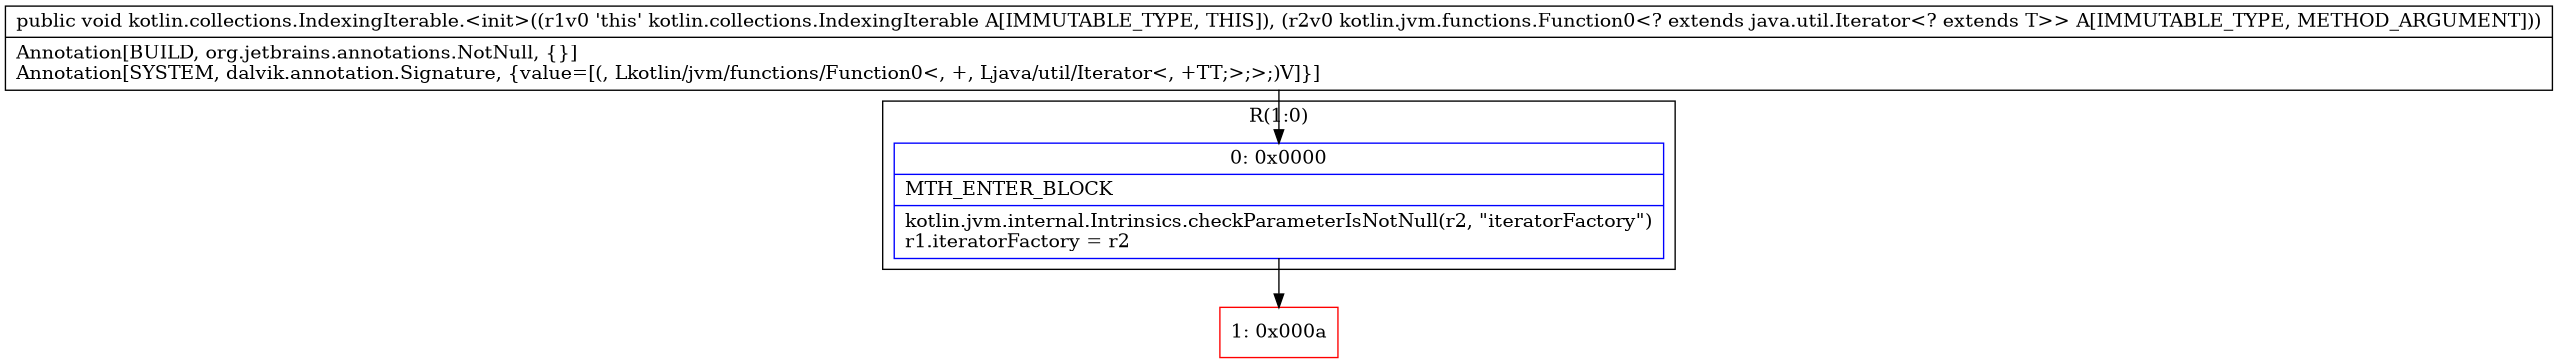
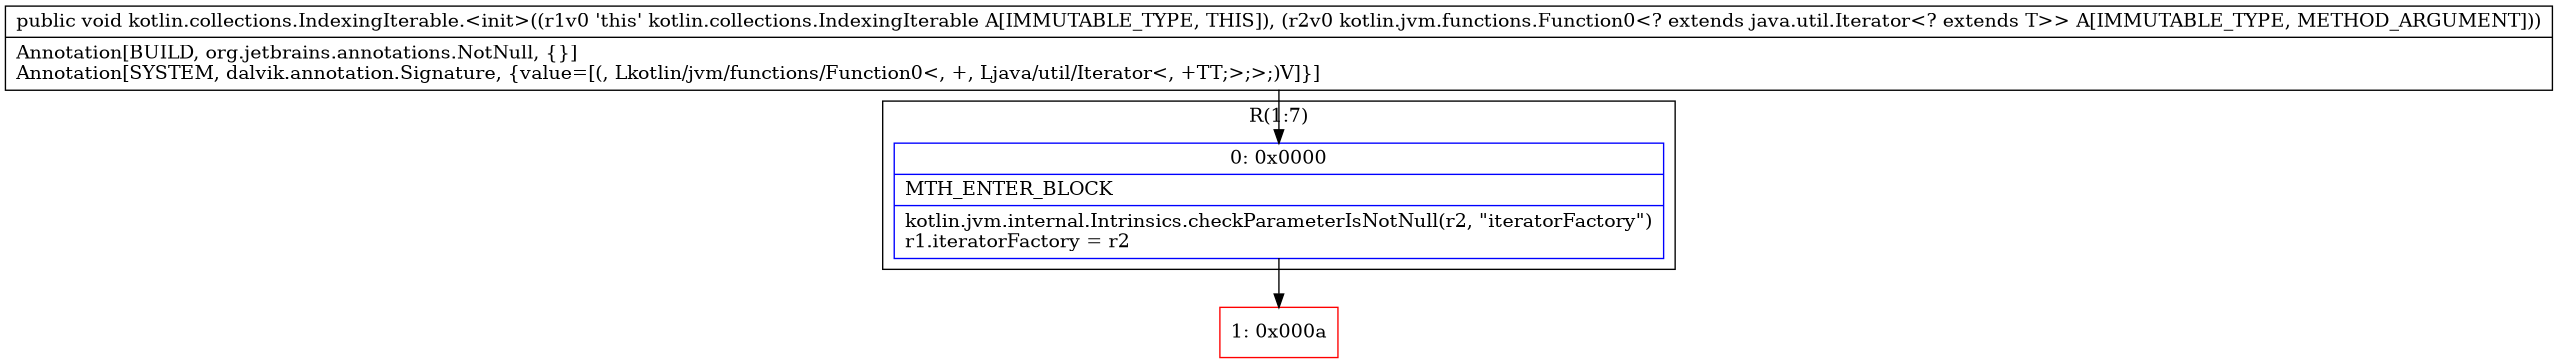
(1279, 117) -> (1279, 117)
